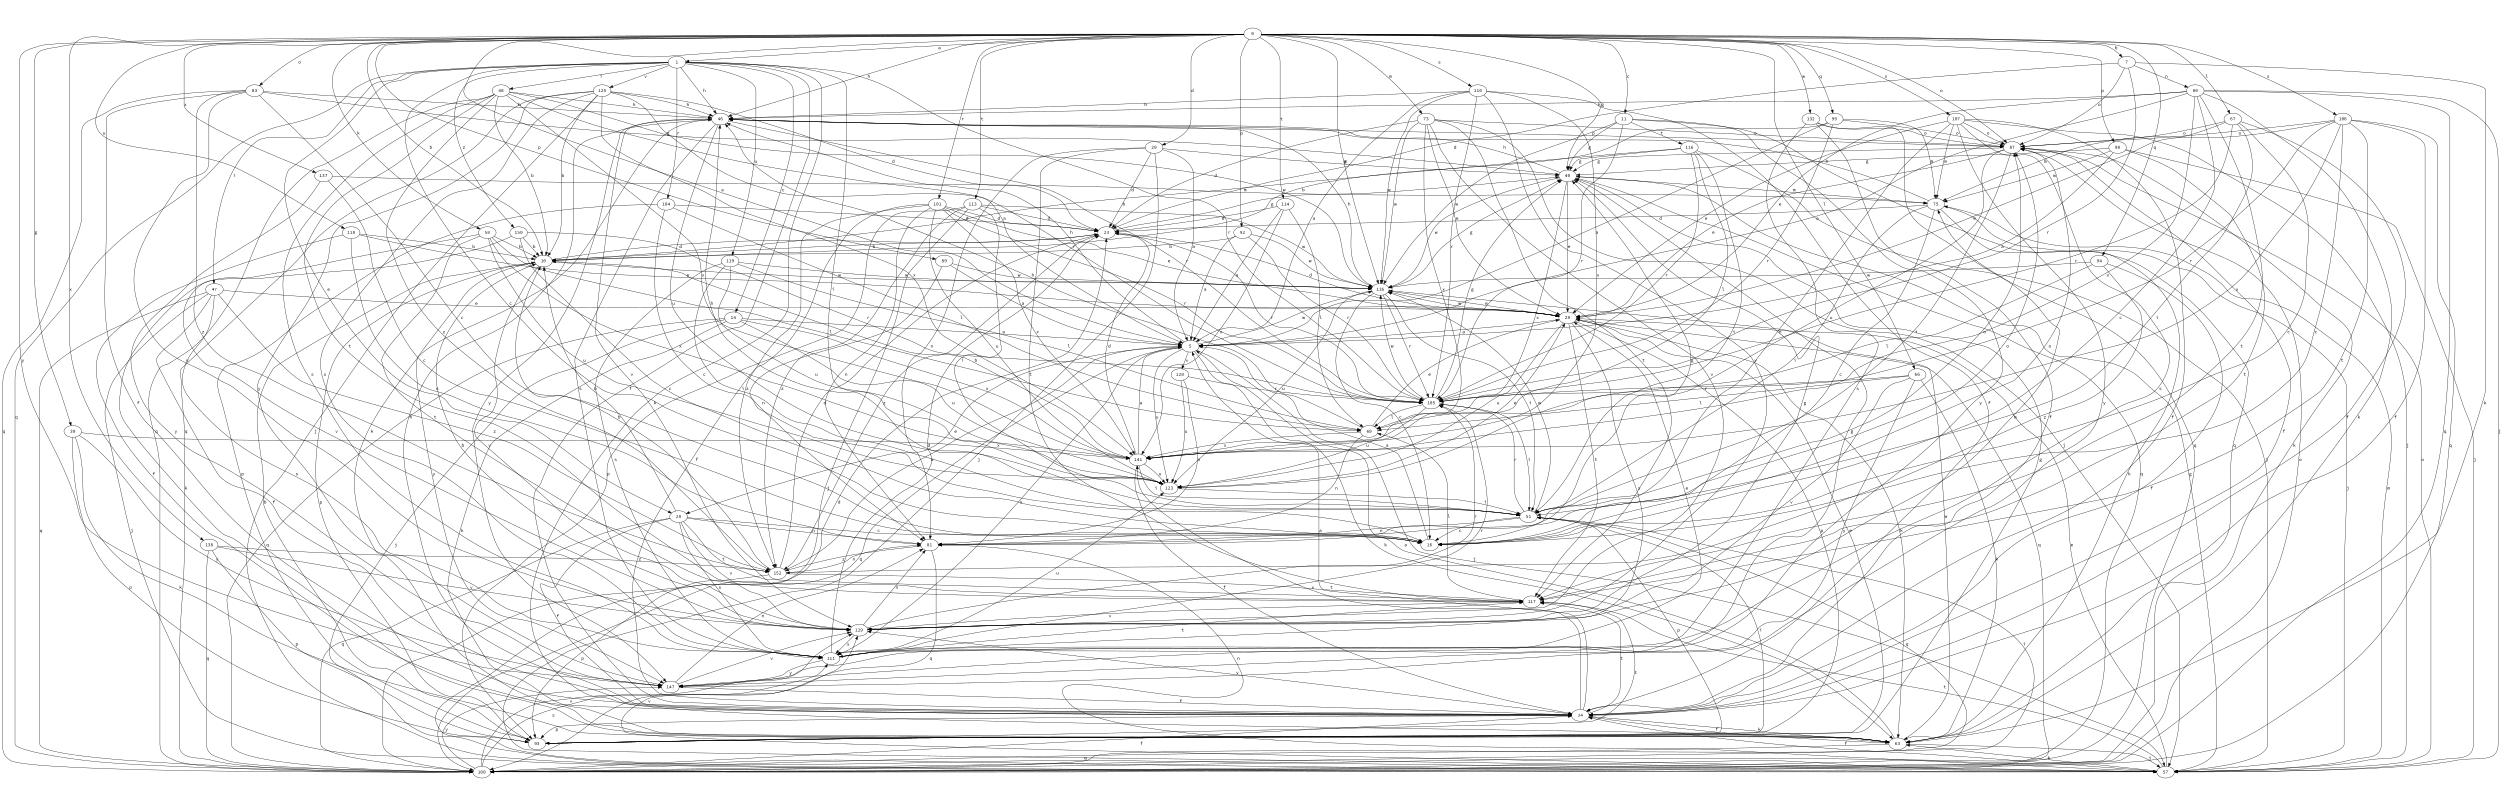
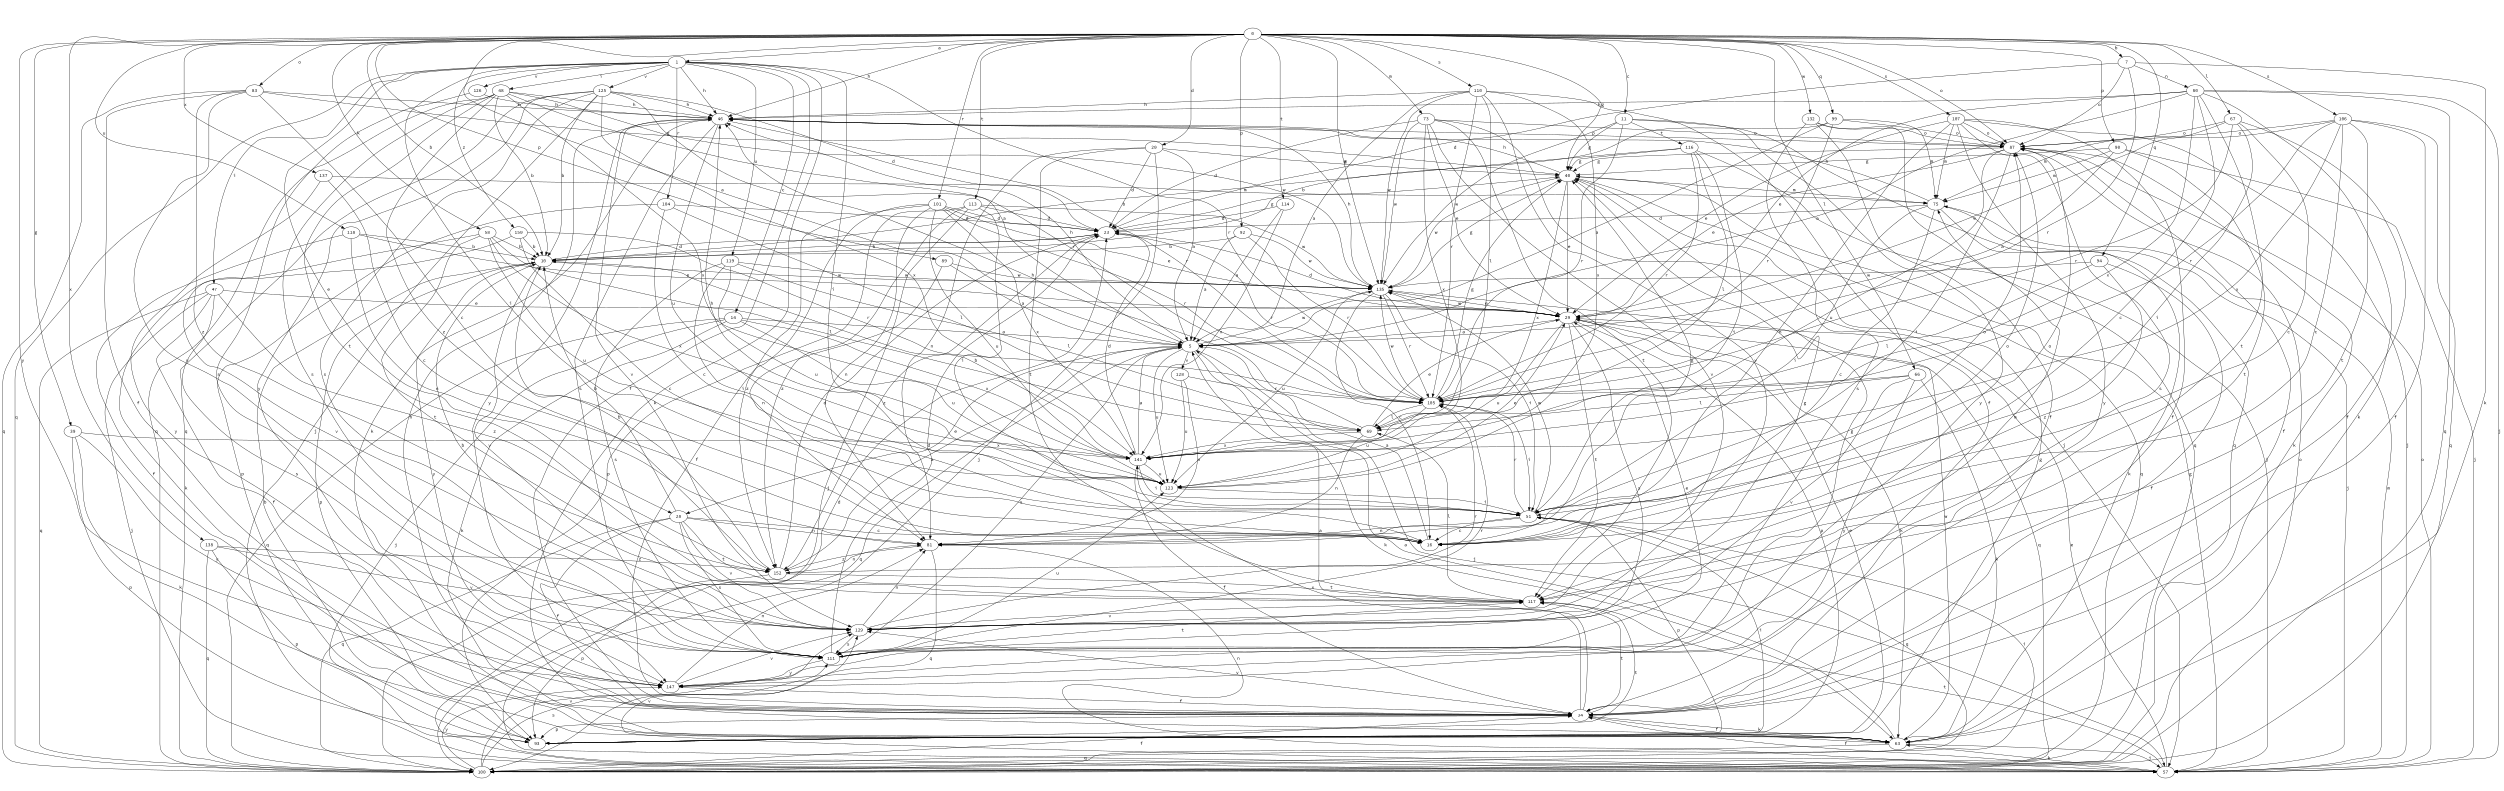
none -> (478, 91)
(511, 304) -> (511, 304)
(1319, 321) -> (1487, 290)
